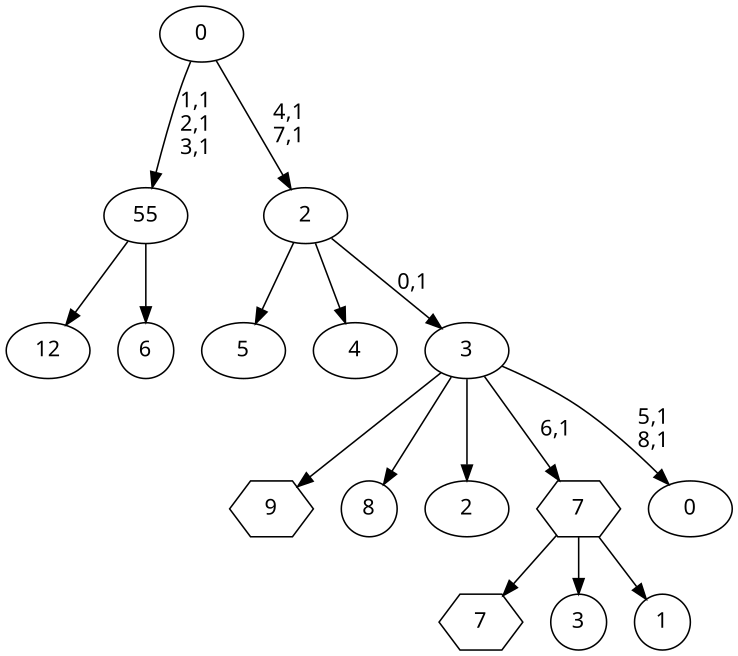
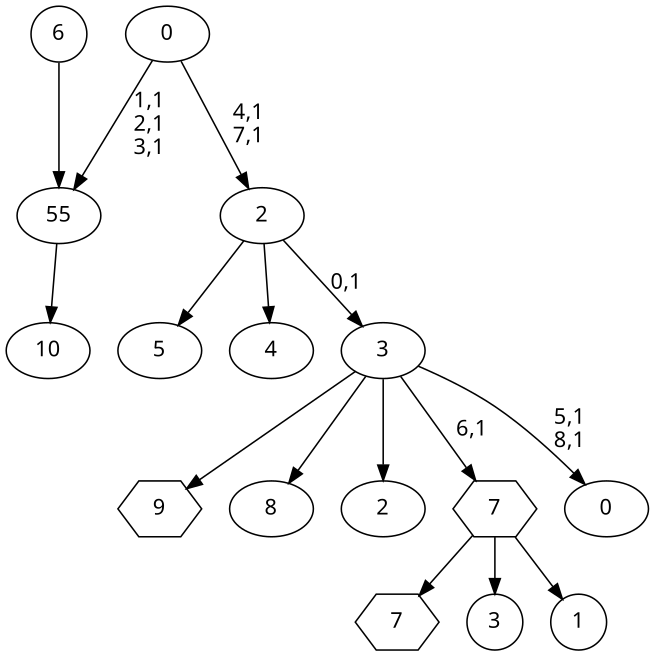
(146, 275) -> (59, 117)
(48, 351) -> (48, 351)
(369, 509) -> (271, 509)
